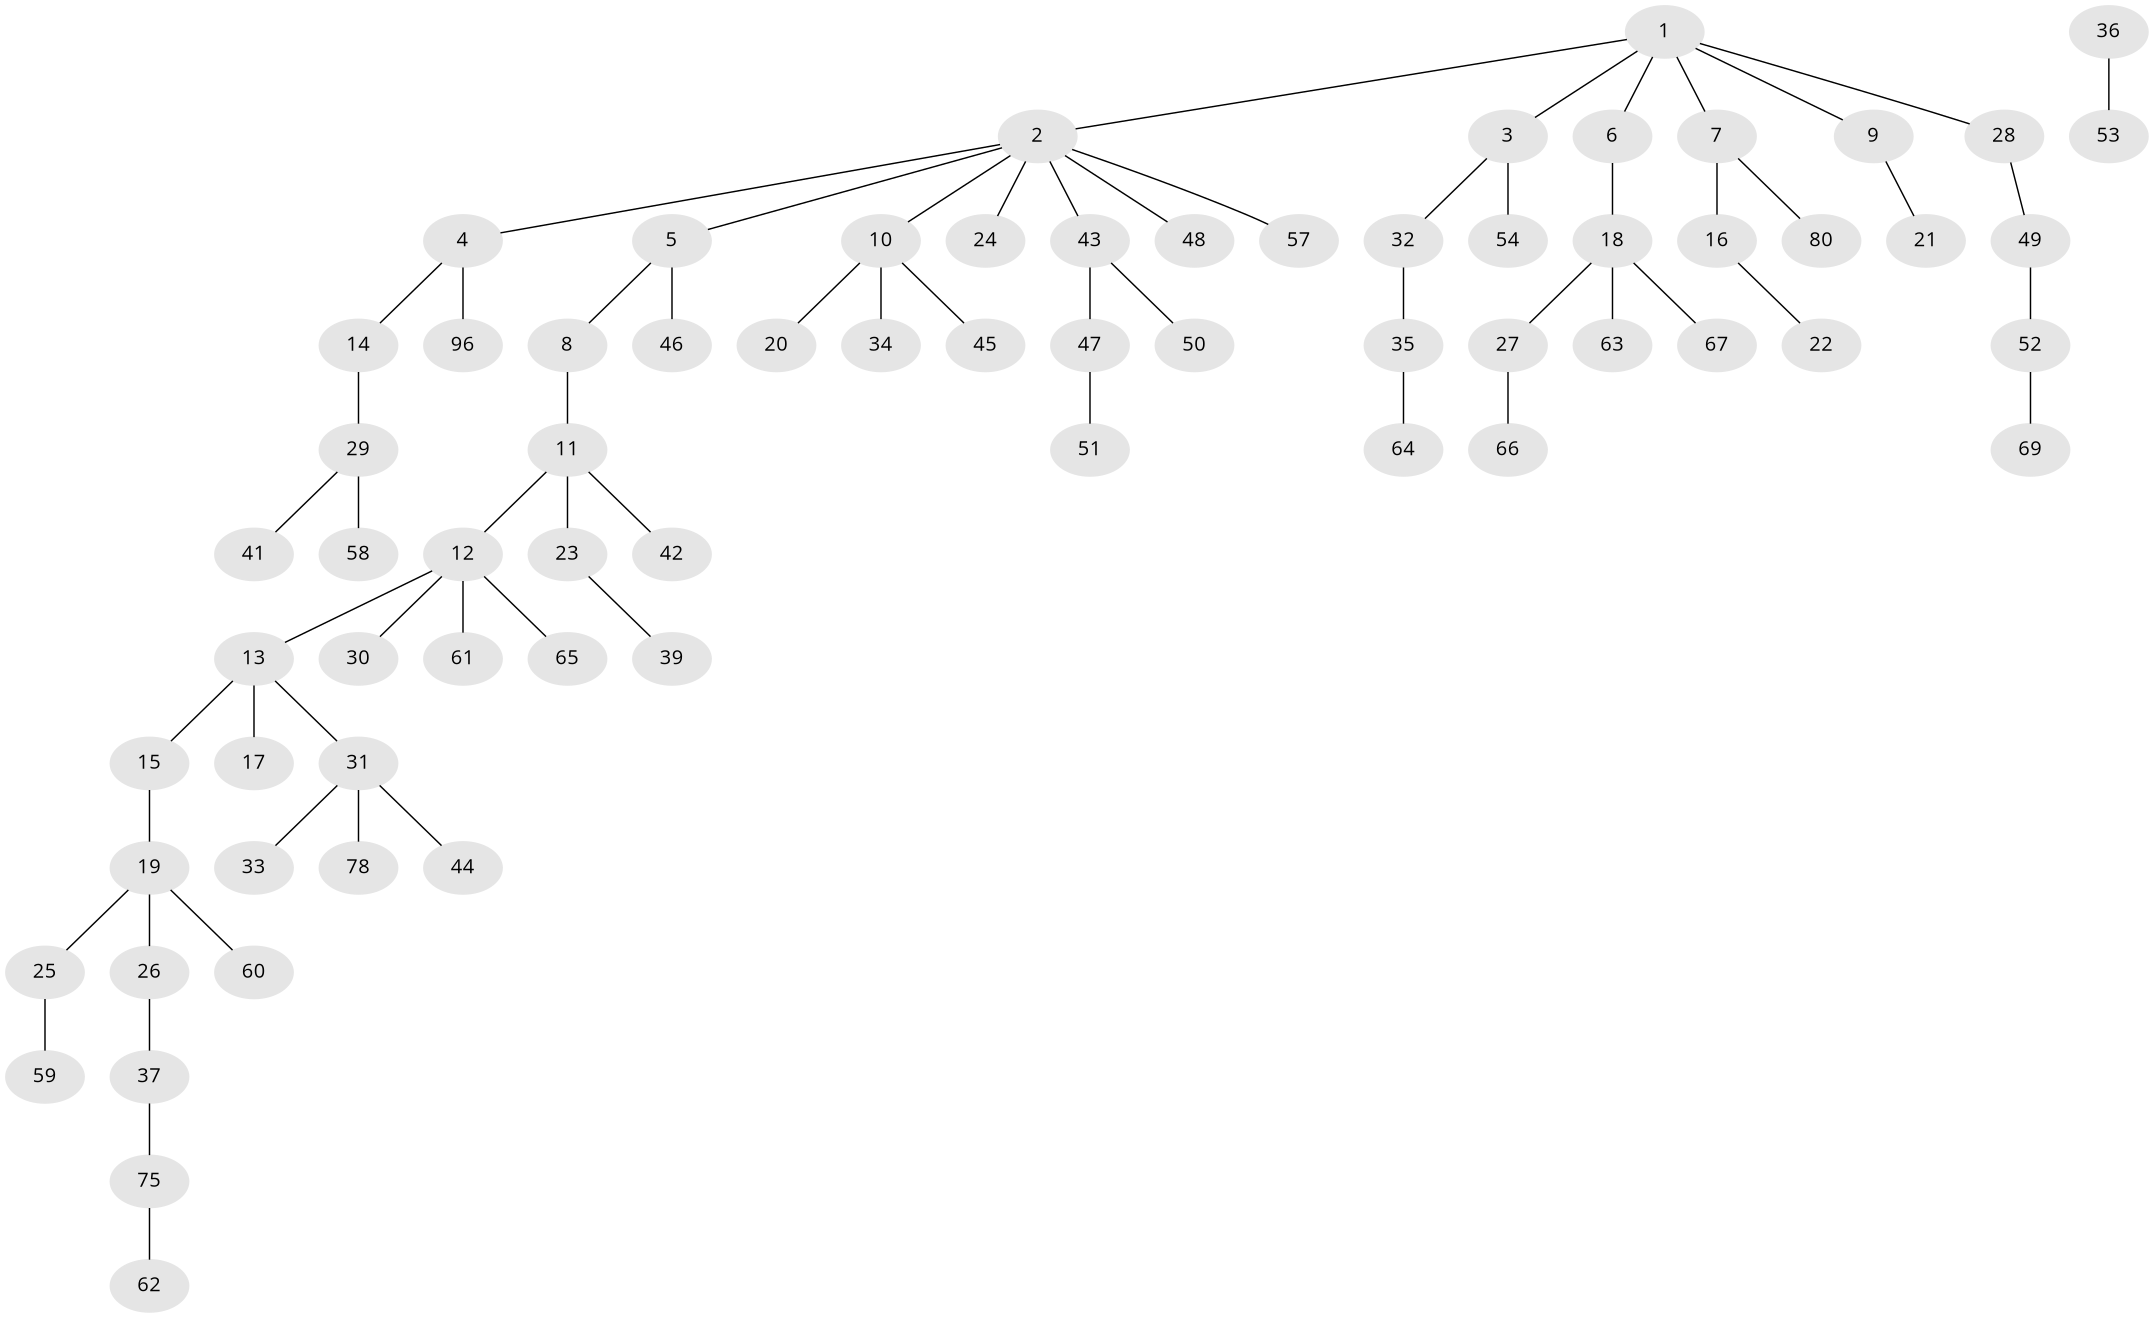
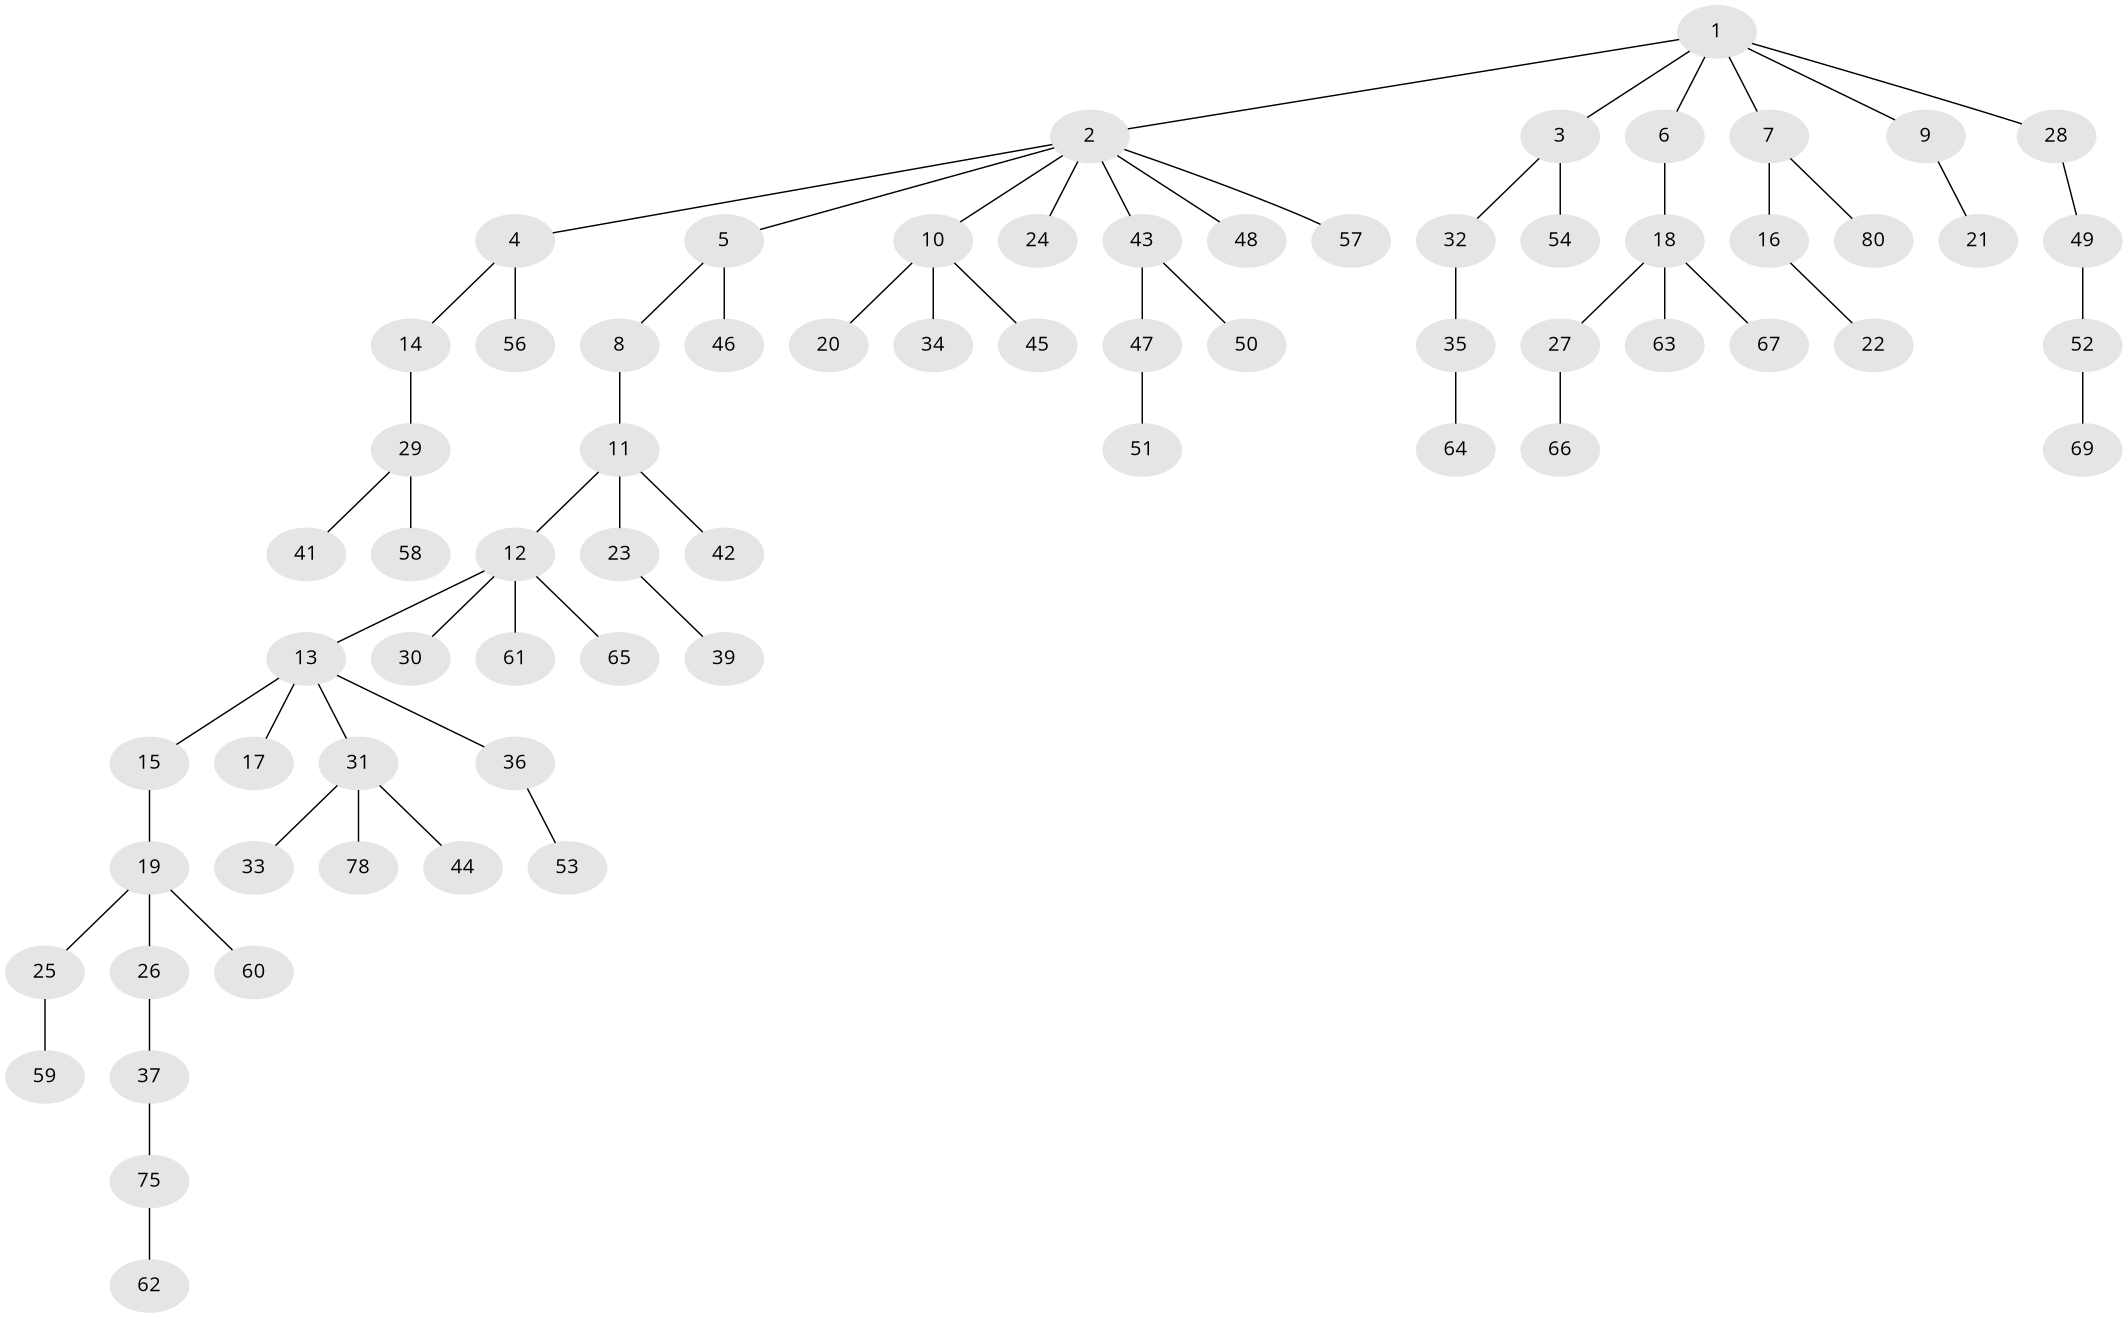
(463, 345) -> (515, 345)
none -> (411, 711)
